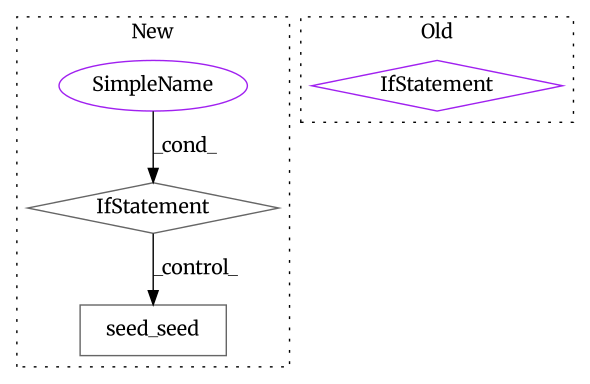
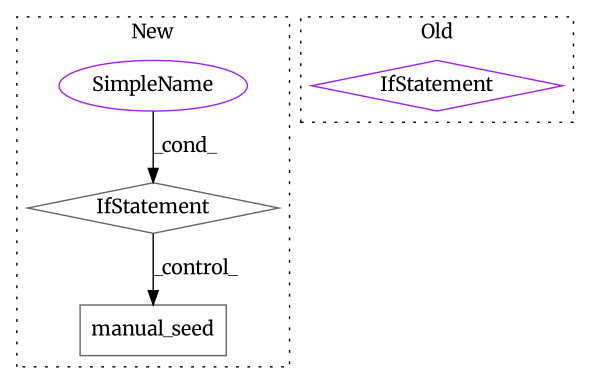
(153, 330) -> (153, 330)
